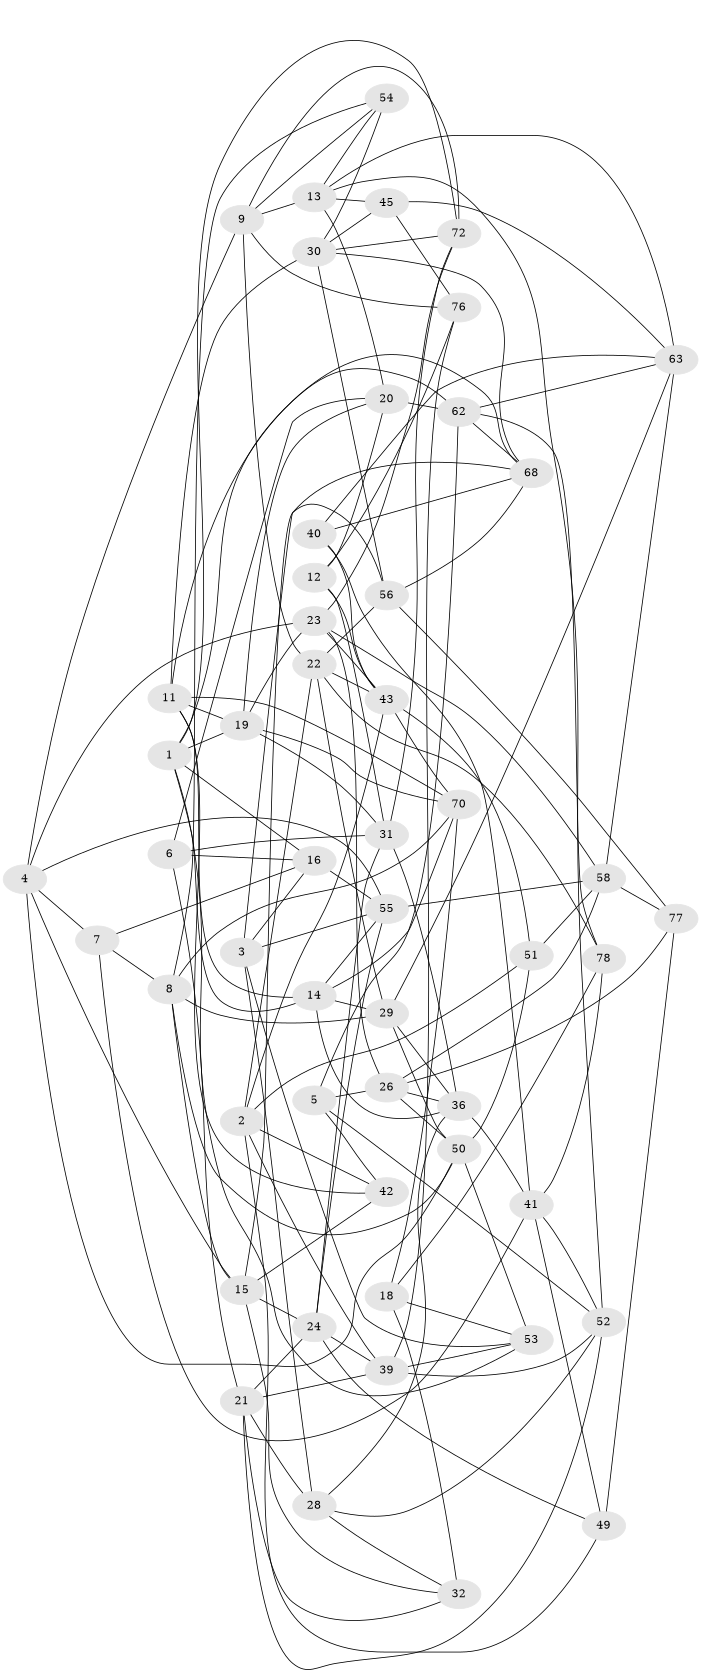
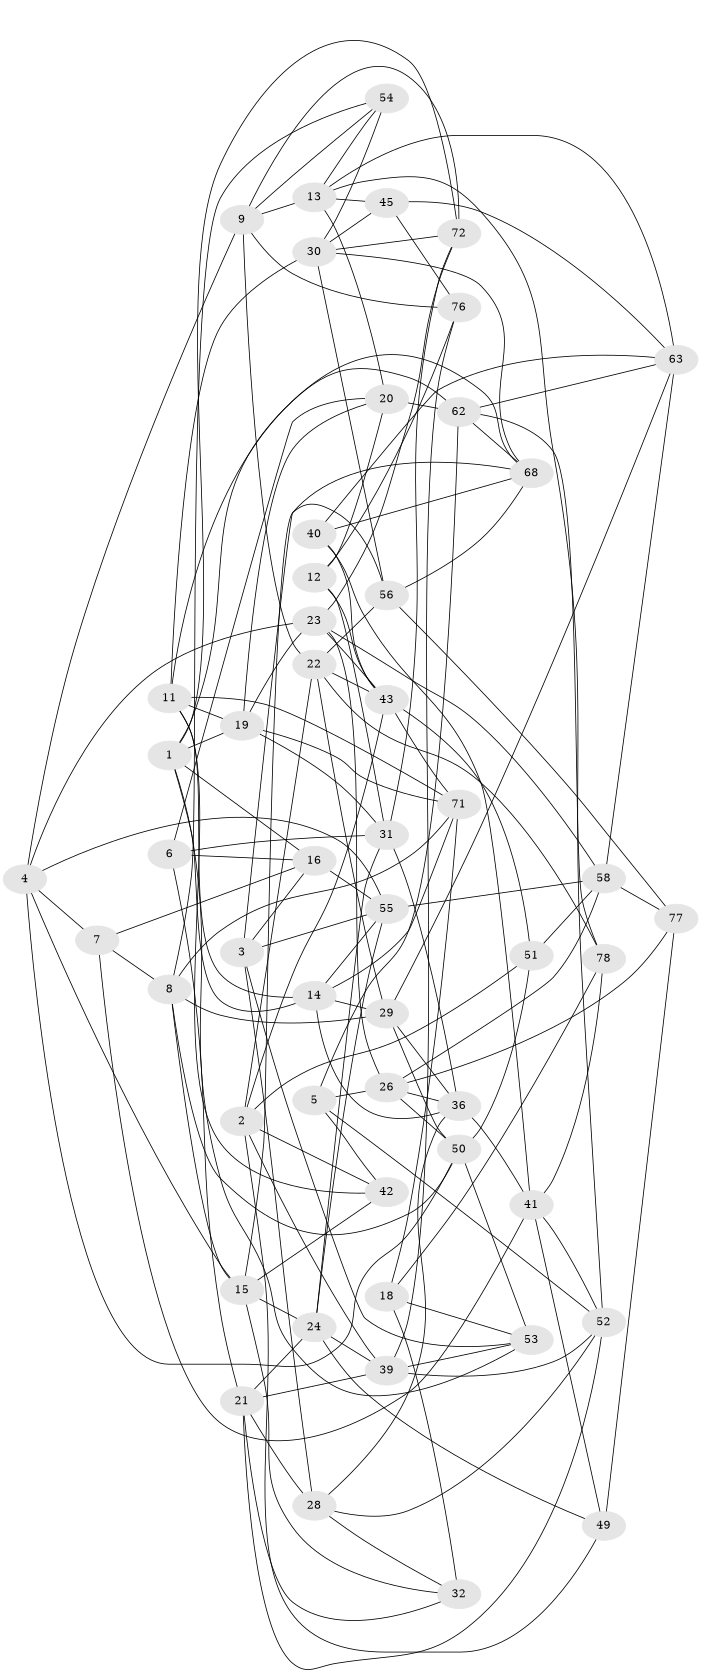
(459, 804) -> (459, 804)
